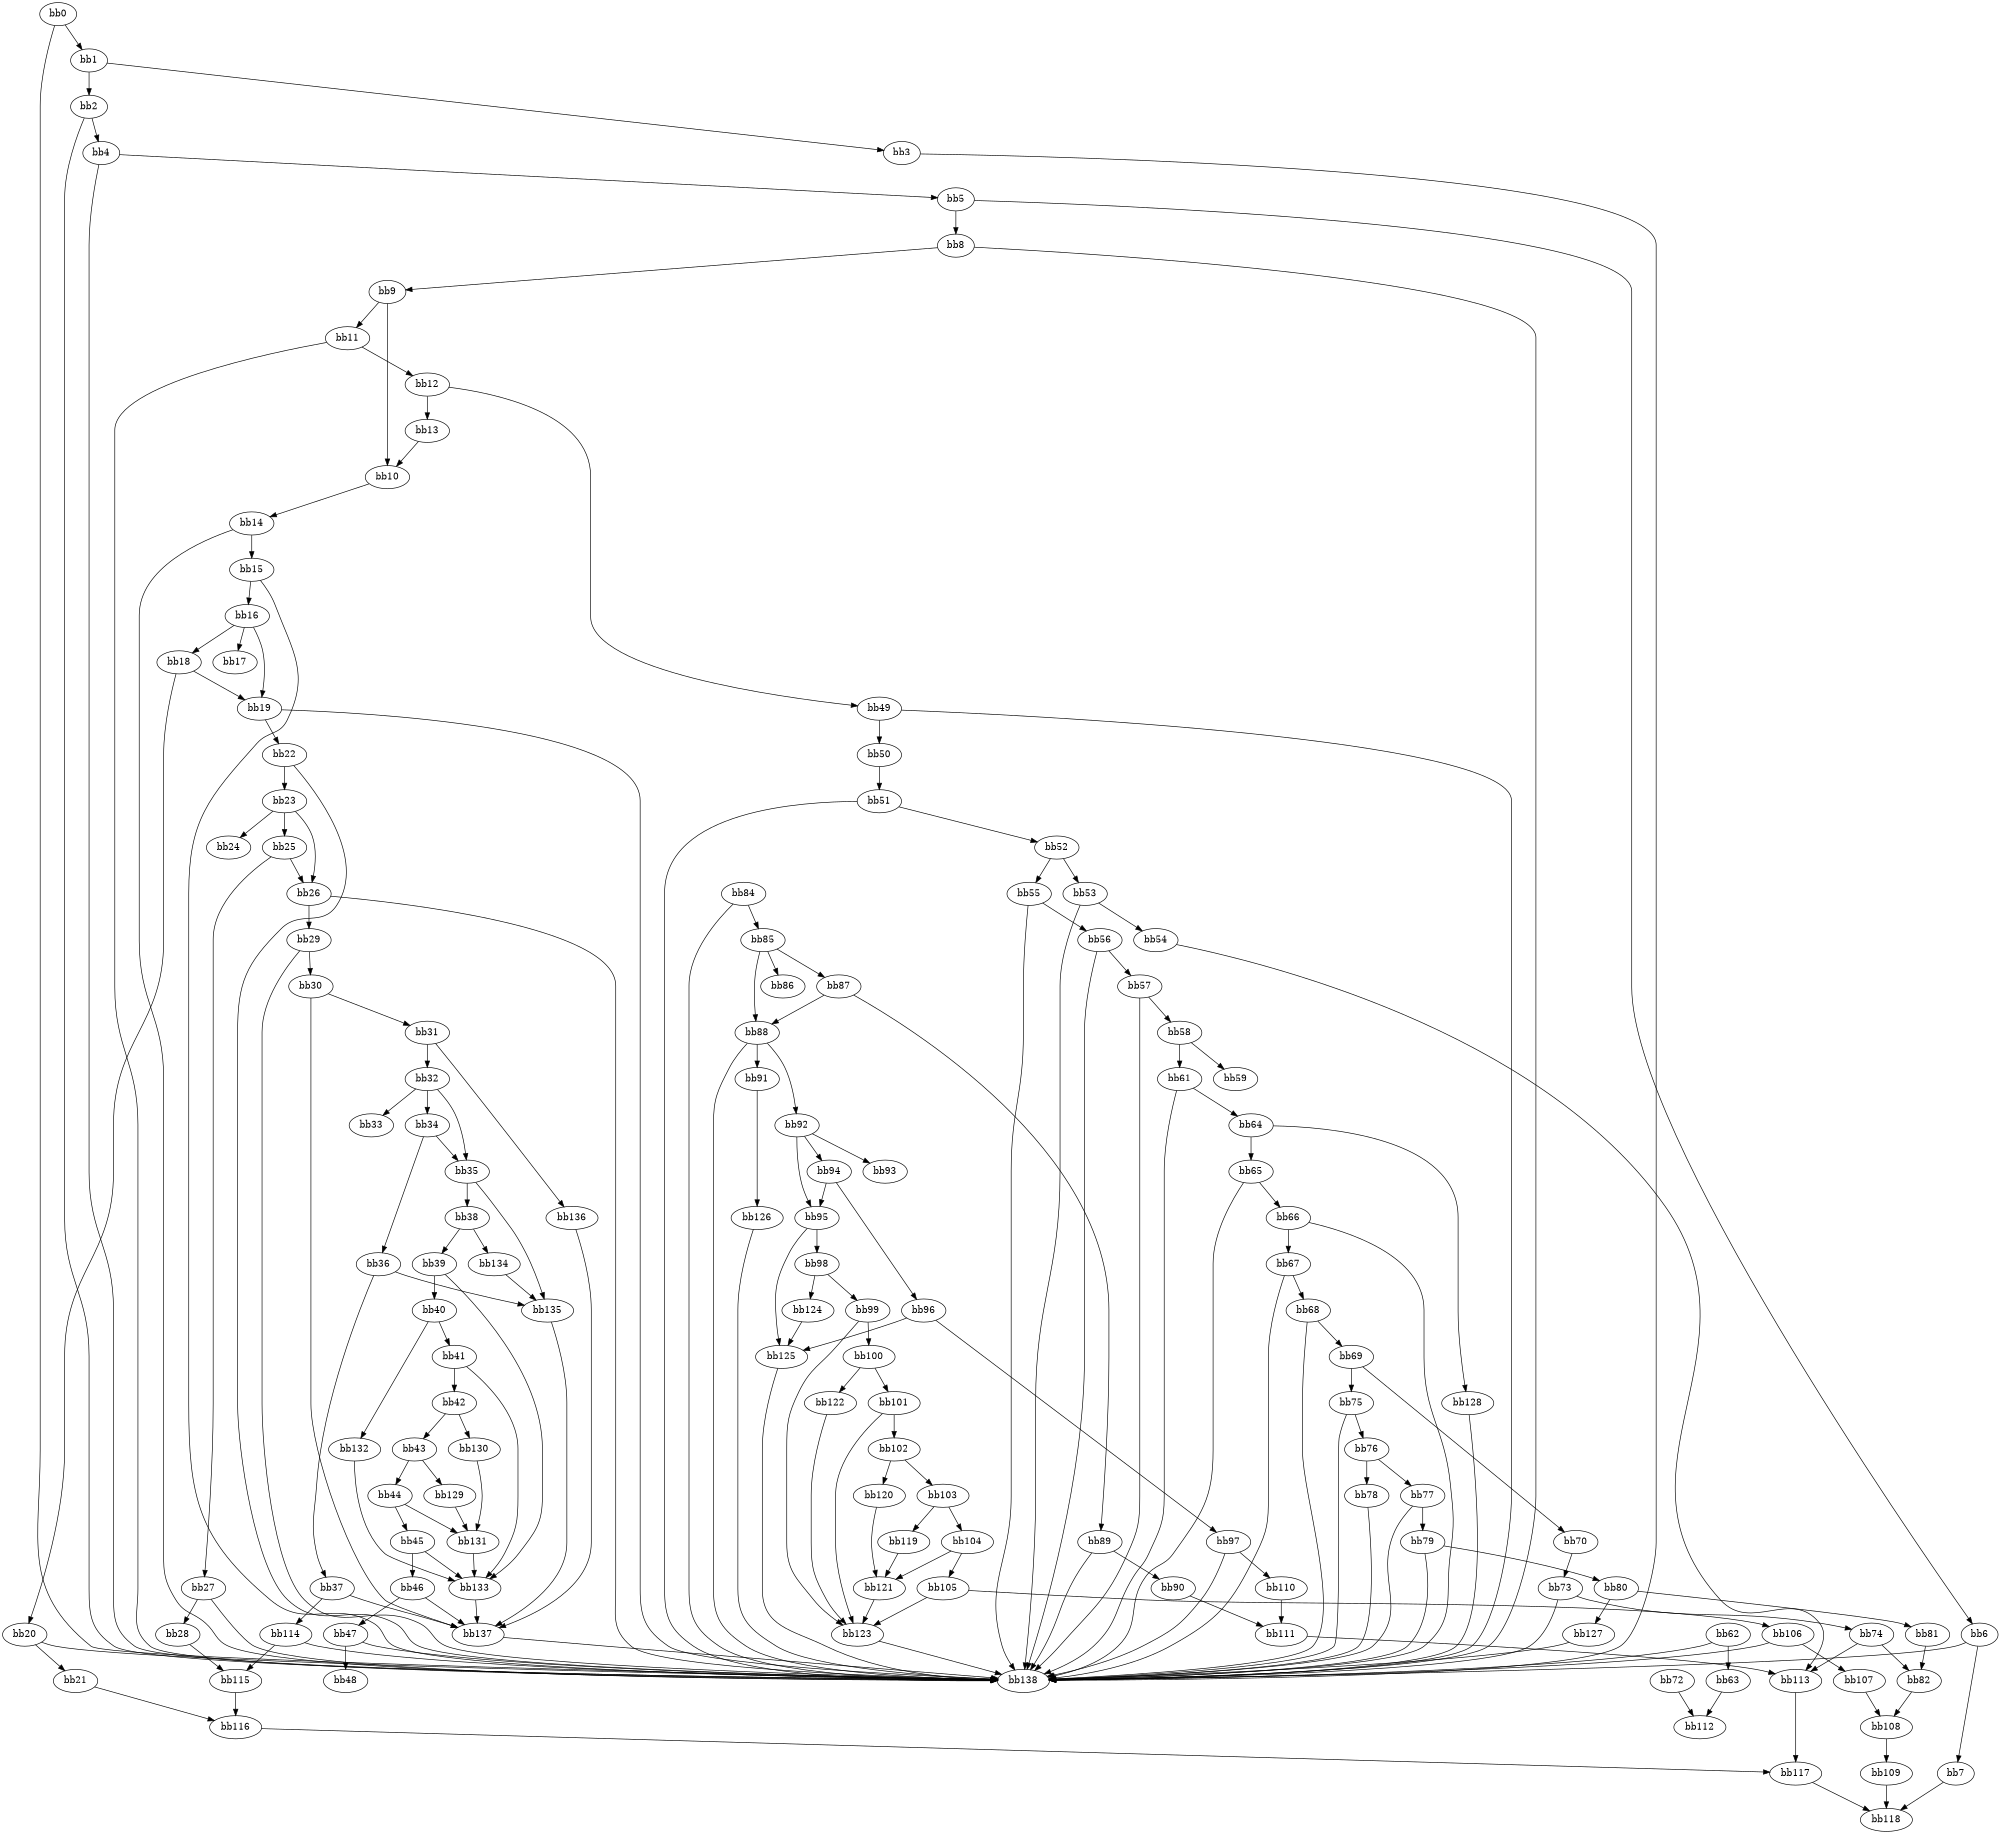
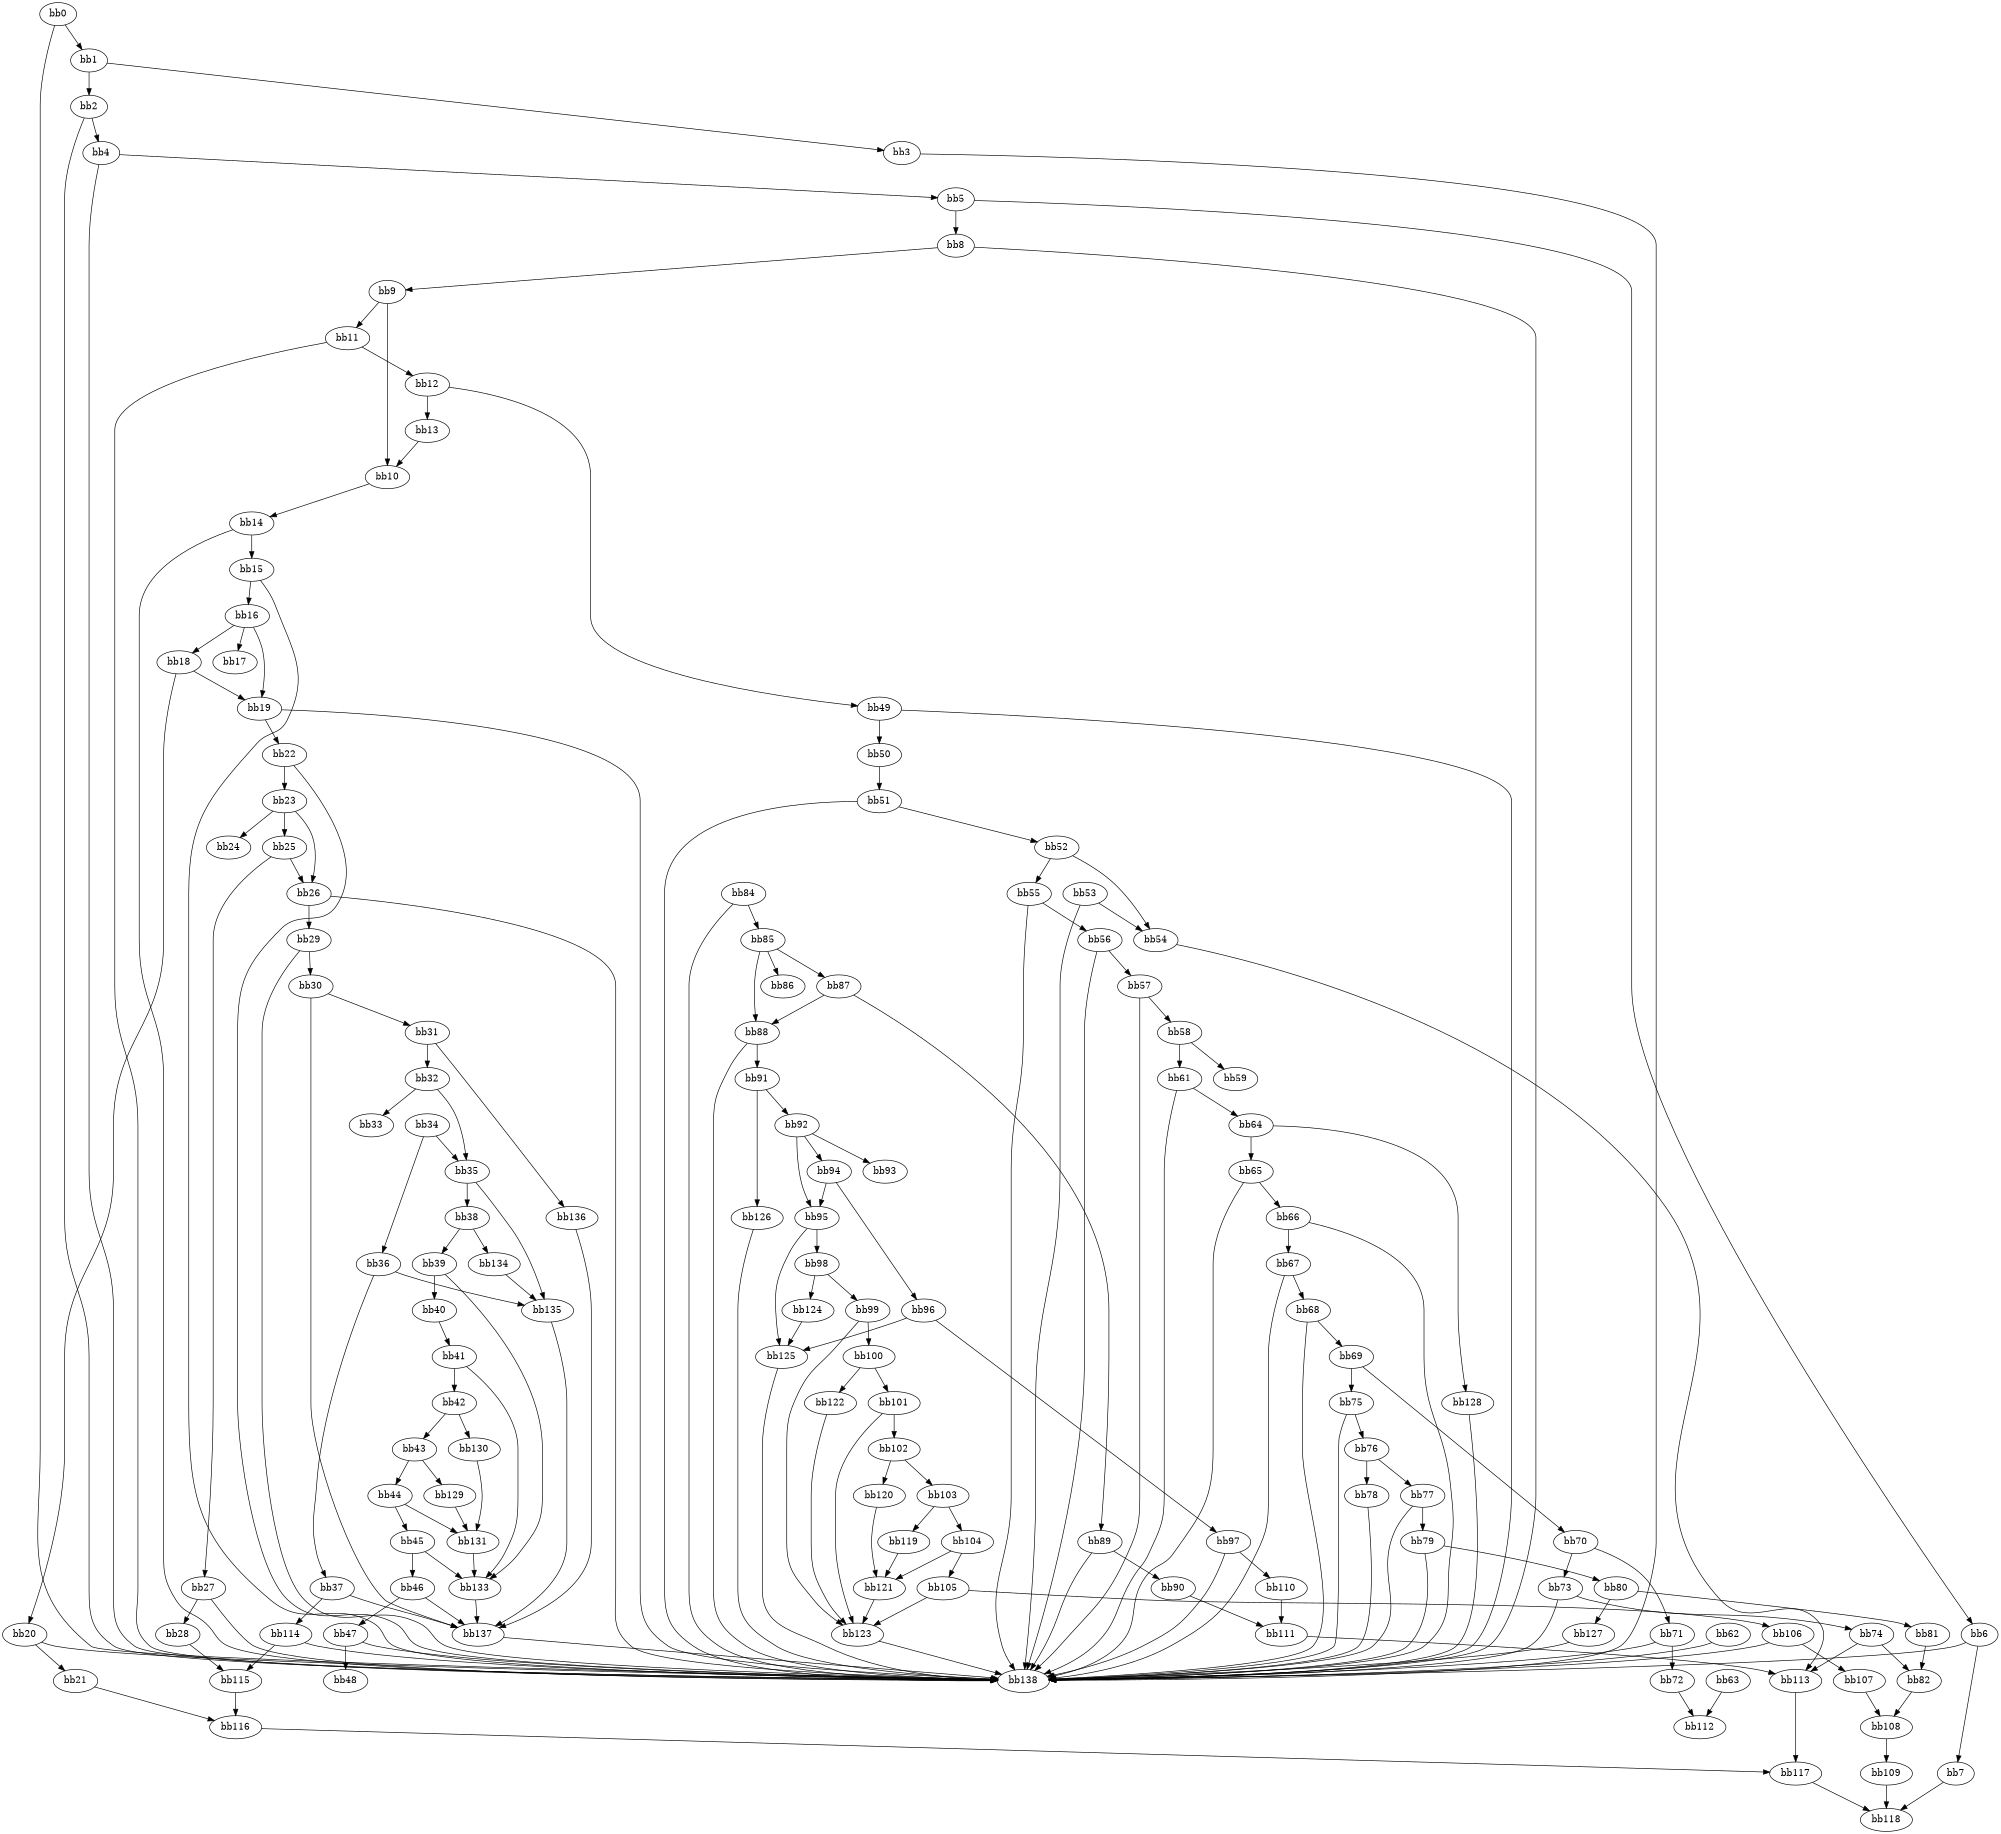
(1069, 868) -> (1115, 884)
(787, 1073) -> (775, 1100)
(427, 1099) -> none
(355, 1449) -> none
none -> (1672, 1635)
(1728, 1655) -> none
